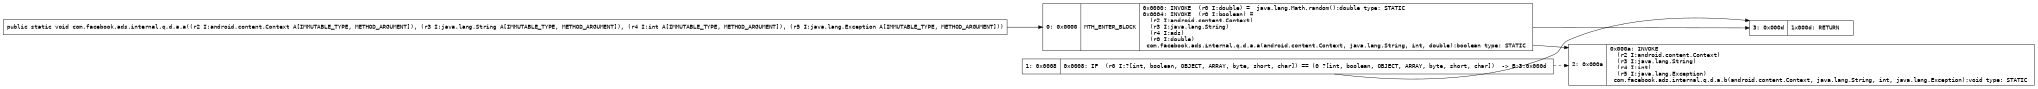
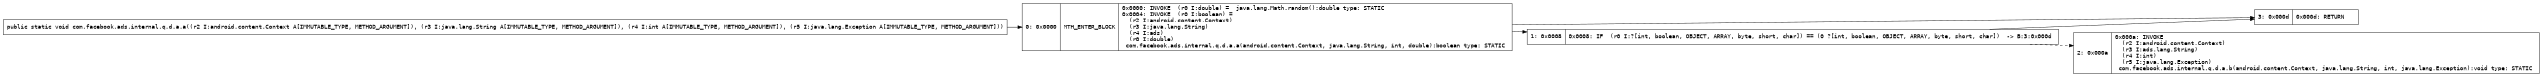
(1820, 28) -> (2325, 17)
(1549, 46) -> (1517, 32)
(1653, 61) -> (2157, 50)
